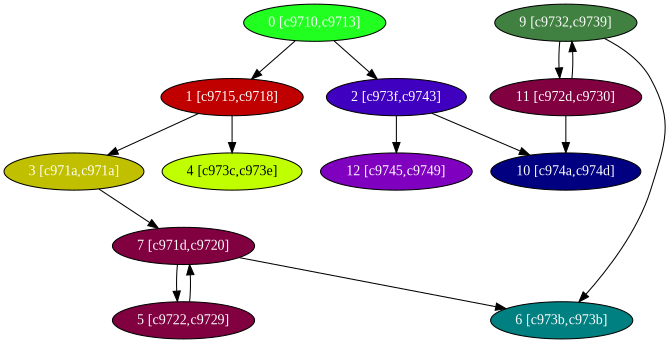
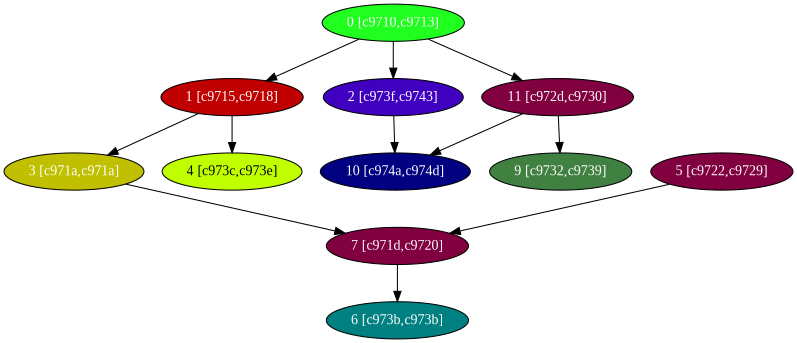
(559, 55) -> (470, 58)
(659, 164) -> none
(396, 172) -> none
(177, 278) -> none
